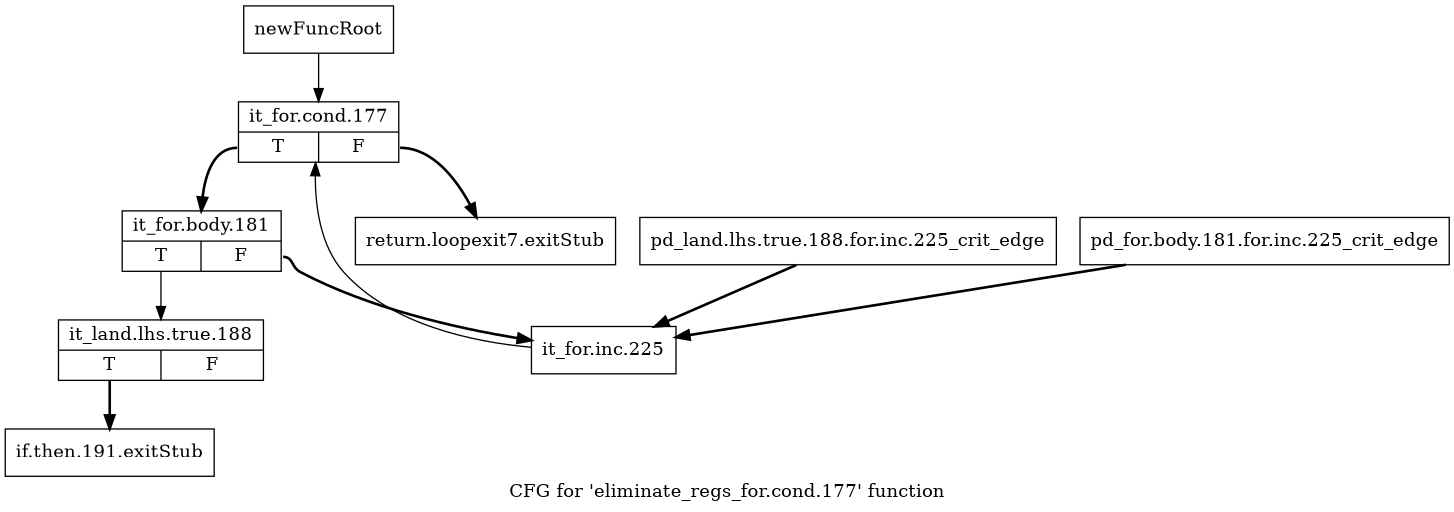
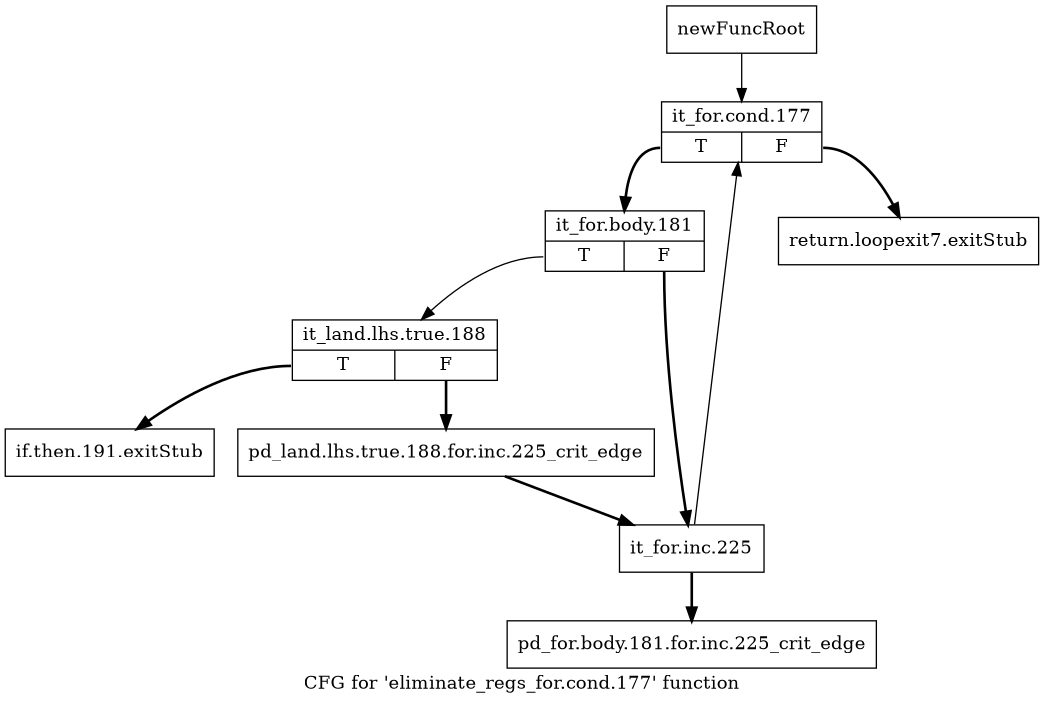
(907, 300) -> (692, 590)
none -> (446, 398)
